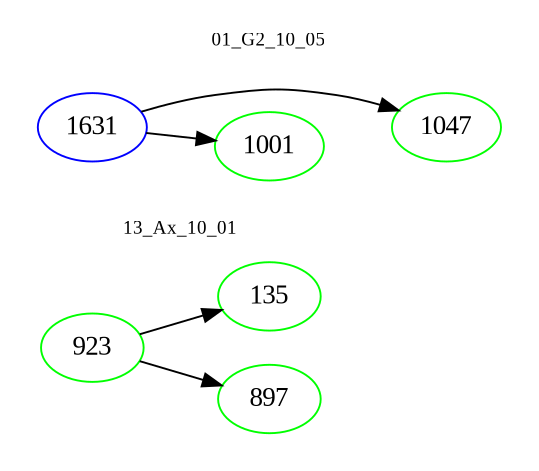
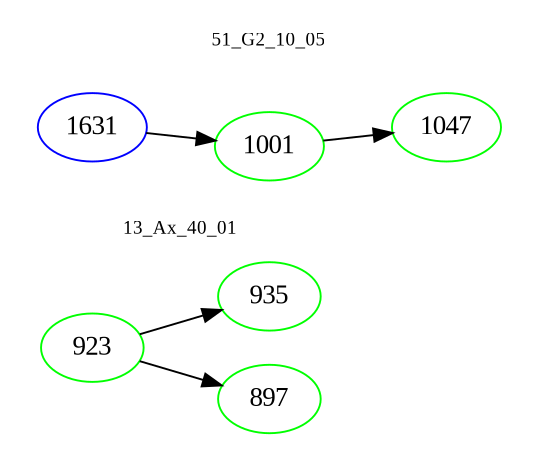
(269, 41) -> (269, 41)
(260, 90) -> (348, 138)
(181, 229) -> (181, 229)
(269, 296) -> (269, 296)
